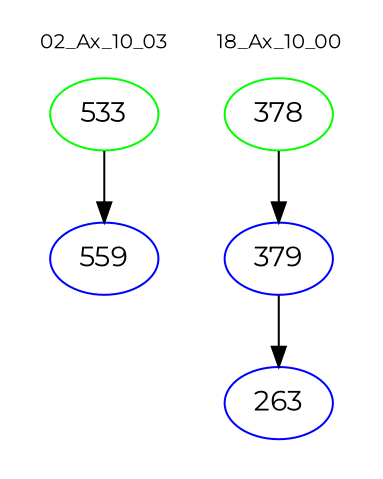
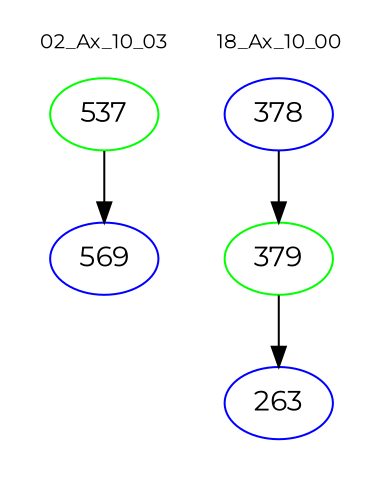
(104, 114) -> (104, 114)
(279, 114) -> (279, 114)
(104, 259) -> (104, 259)
(279, 259) -> (279, 259)
